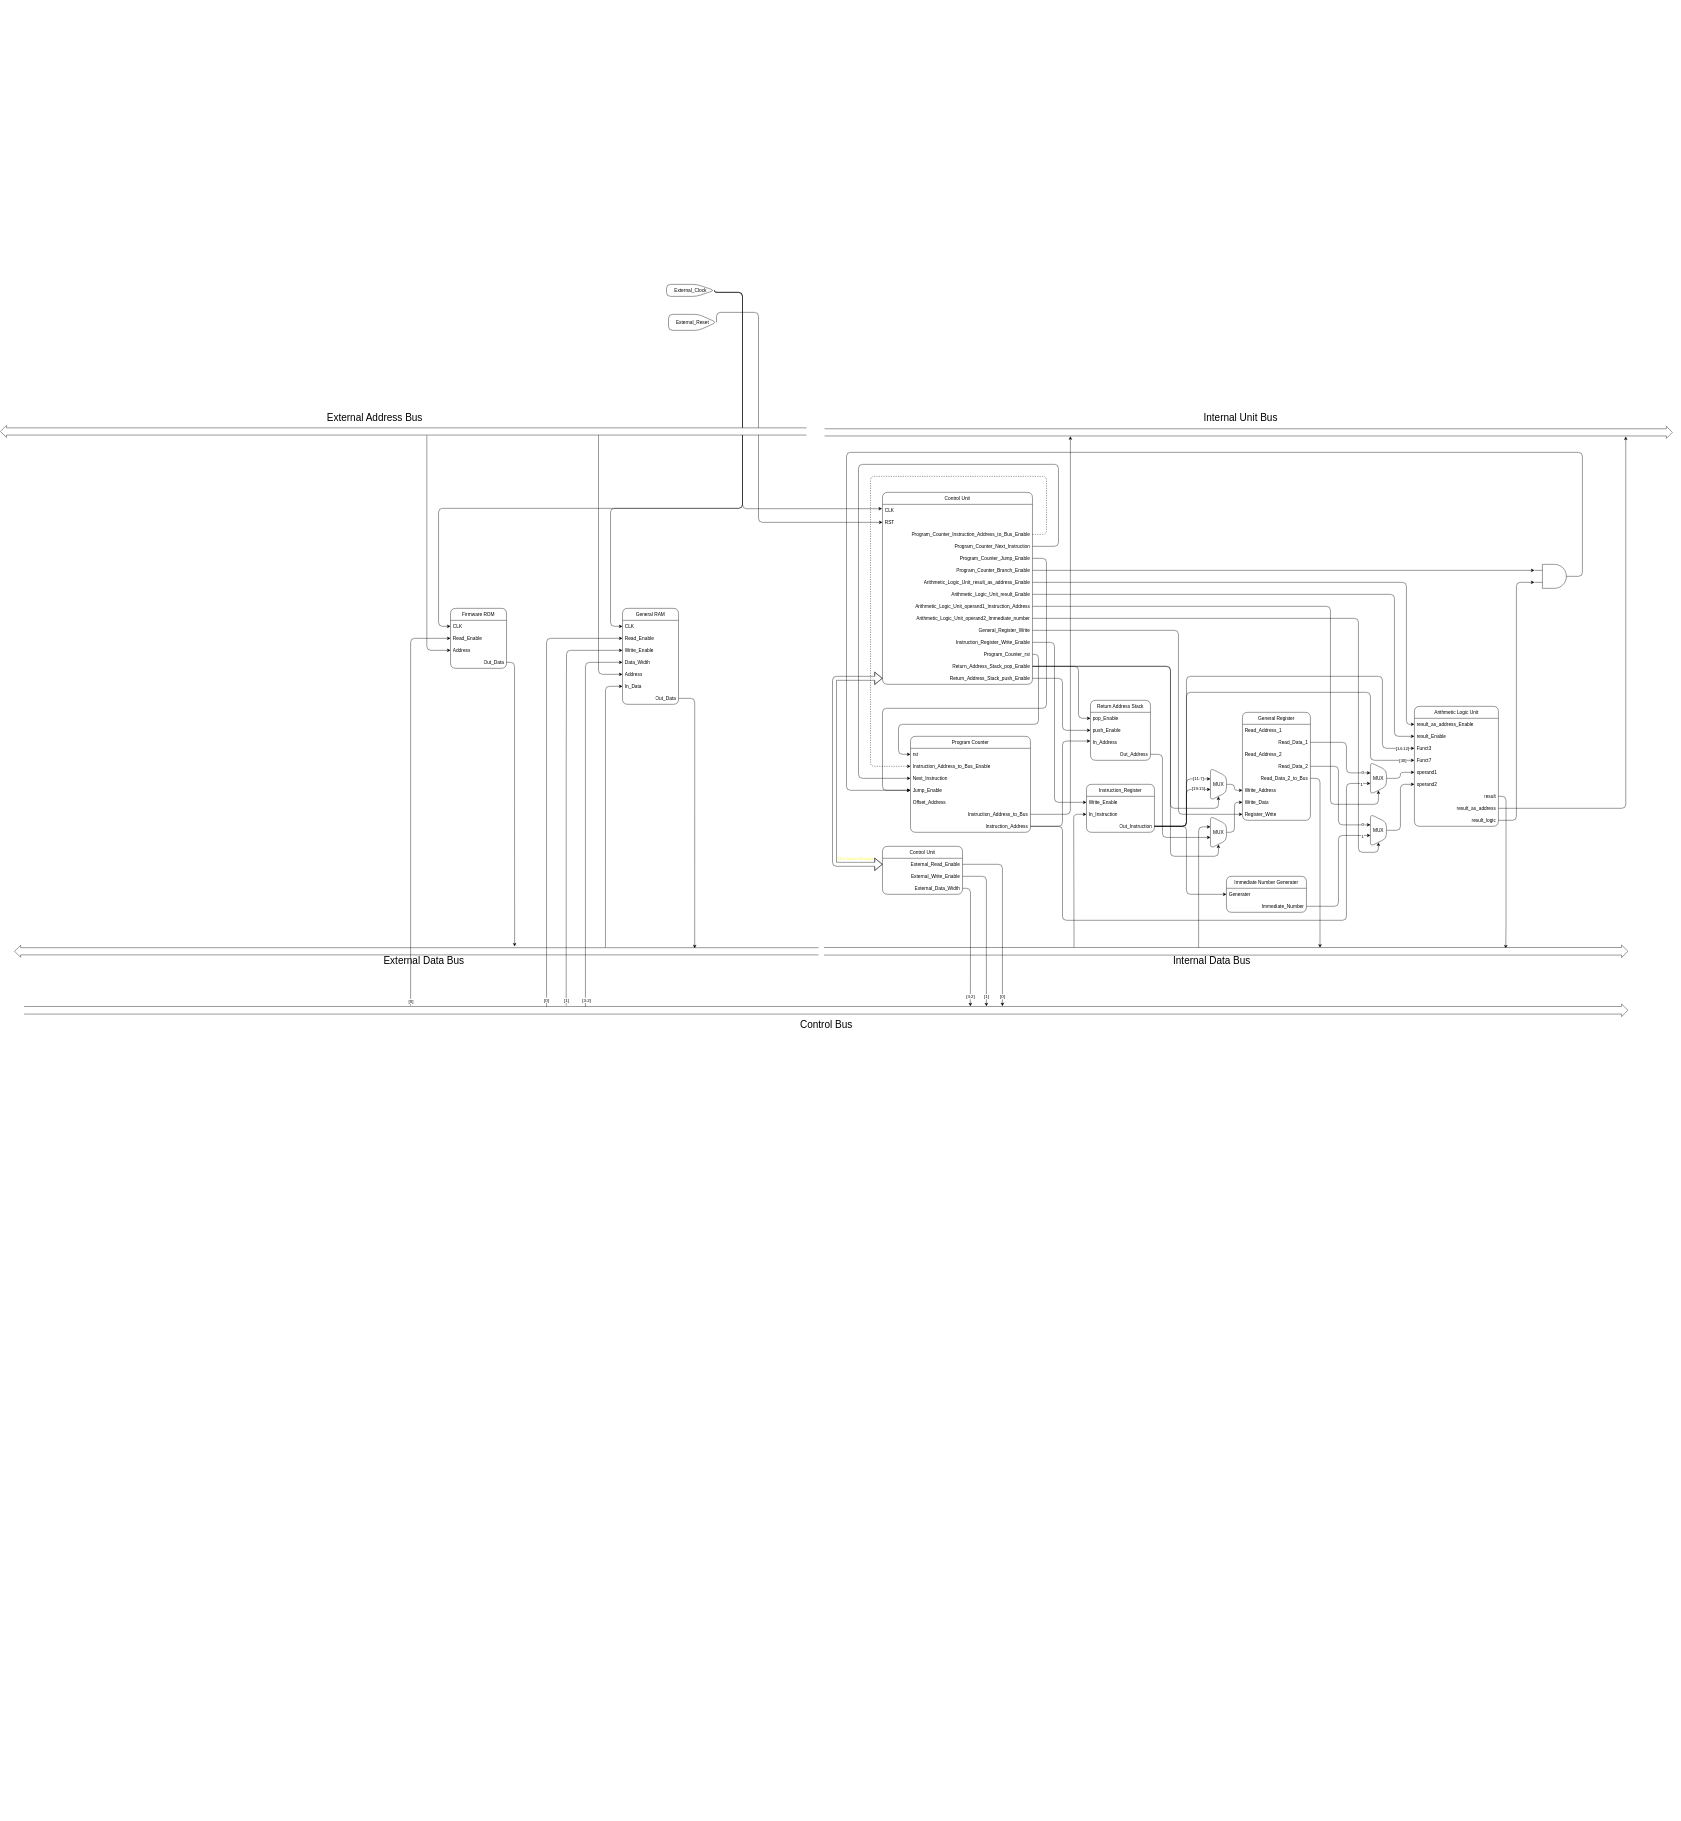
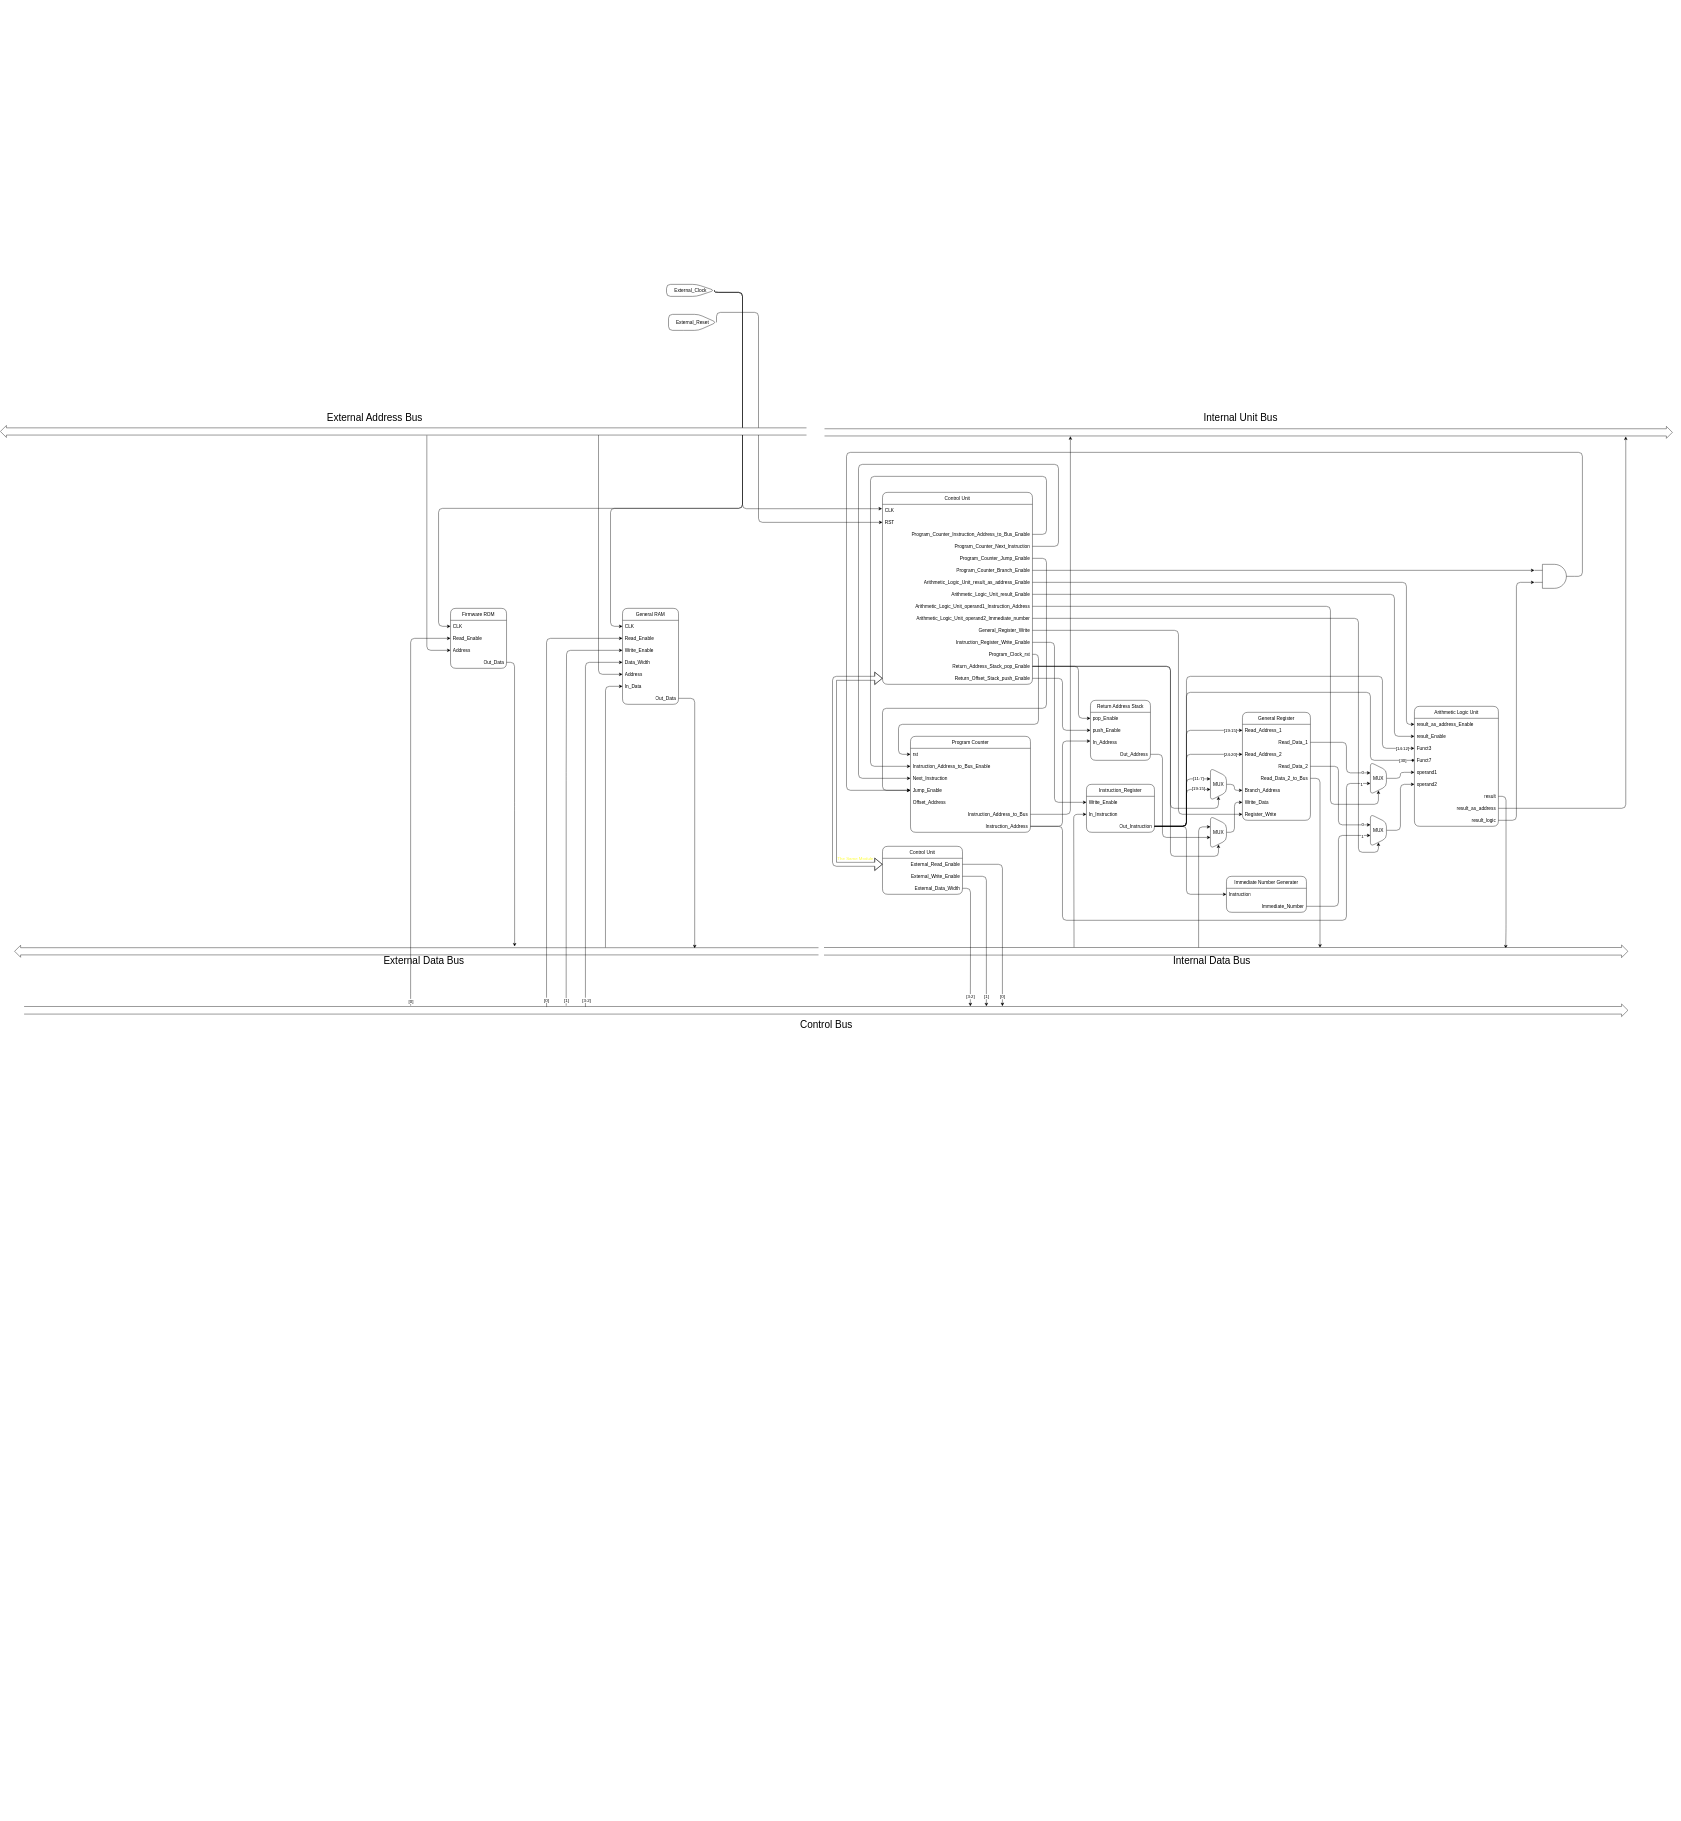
(871, 513) -> (871, 513)
(1005, 654) -> (1008, 654)
(988, 678) -> (989, 678)
none -> (1232, 730)
none -> (1231, 754)
(1410, 760) -> (1410, 760)
(1262, 790) -> (1264, 790)
(1241, 894) -> (1243, 894)
